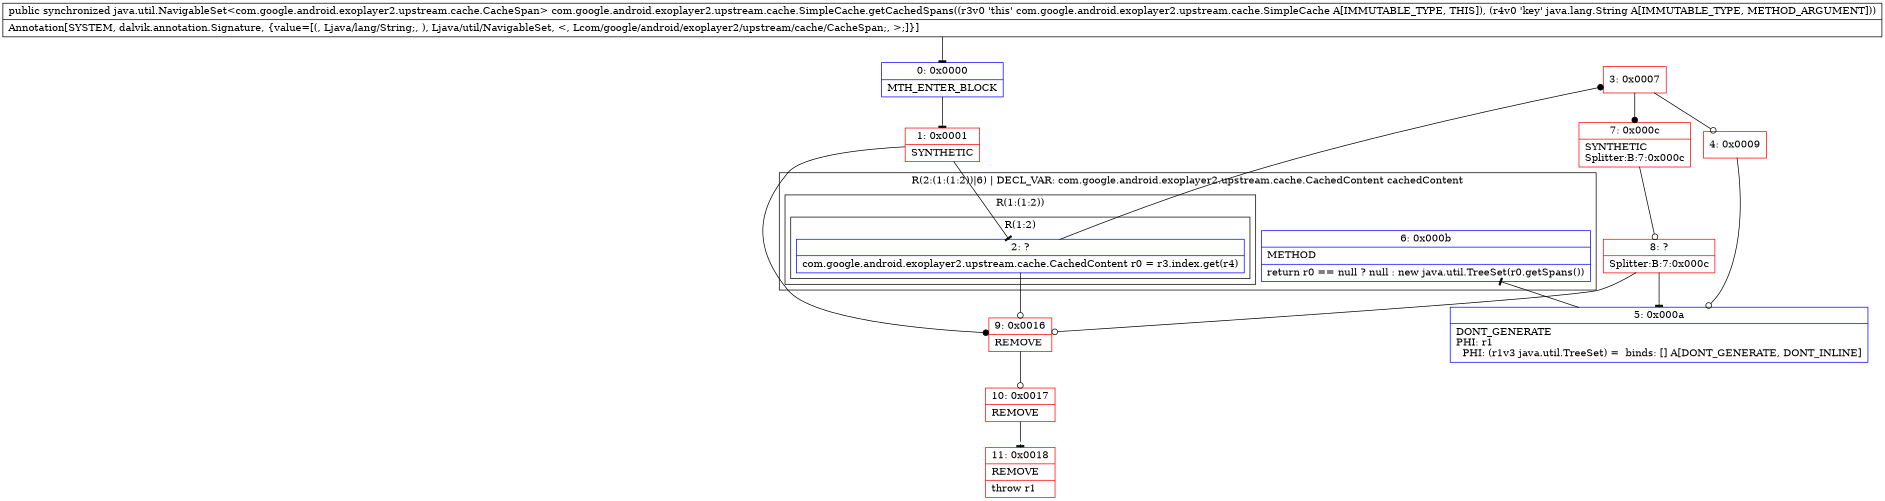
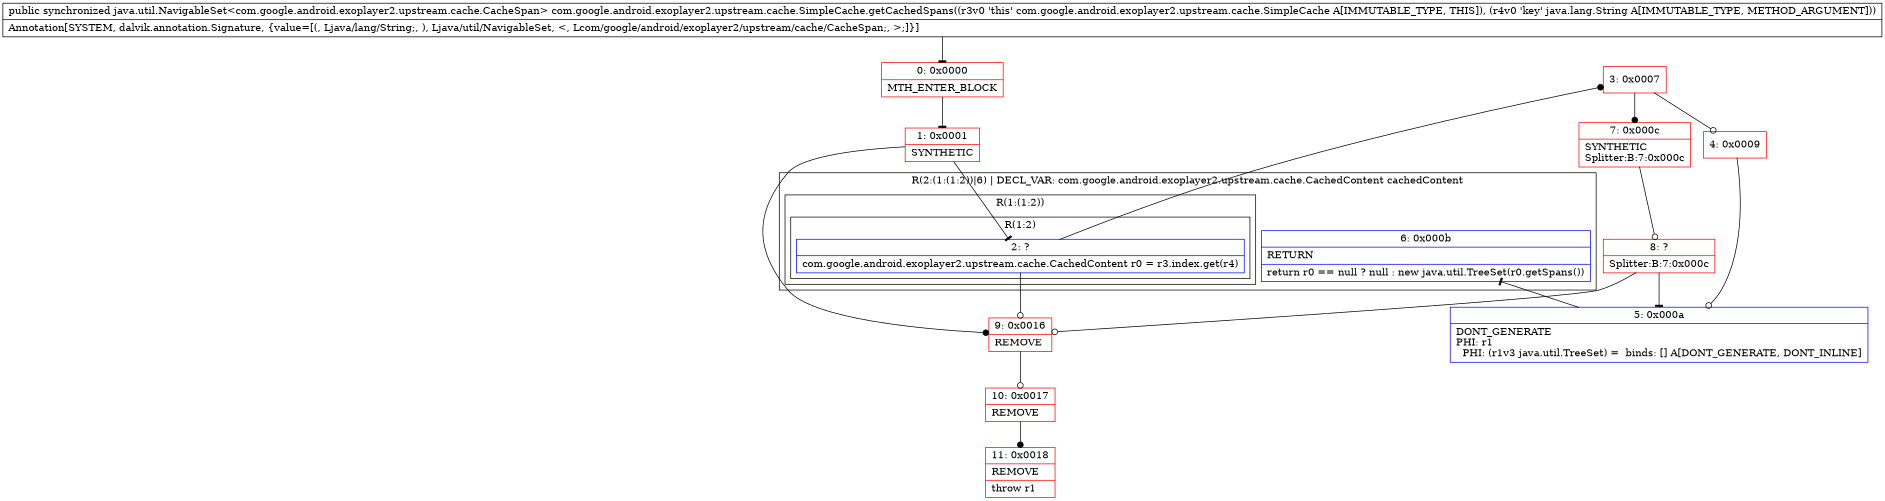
(942, 80) -> (942, 80)
(1292, 255) -> (1290, 255)
(1020, 432) -> (1020, 432)
